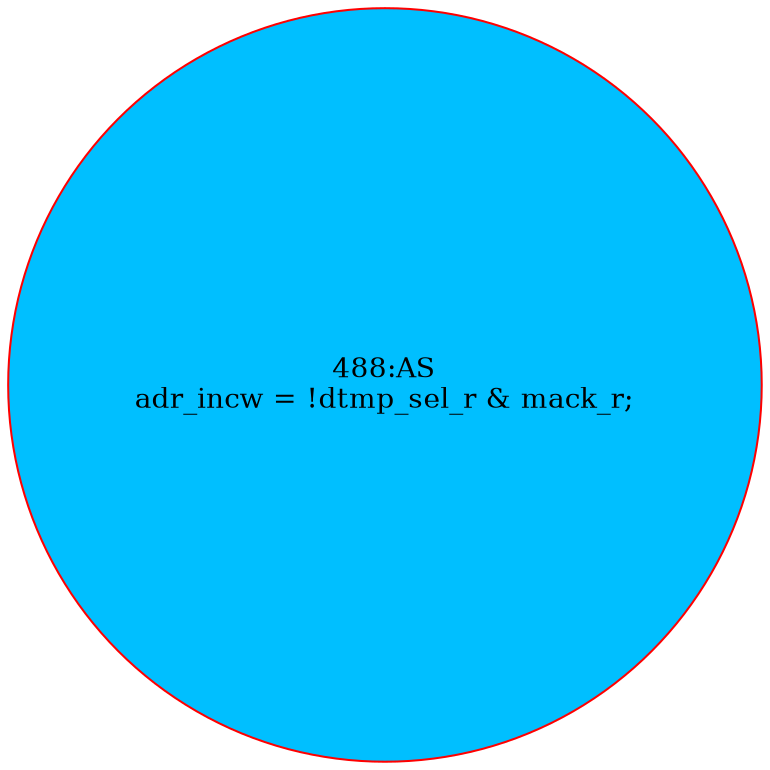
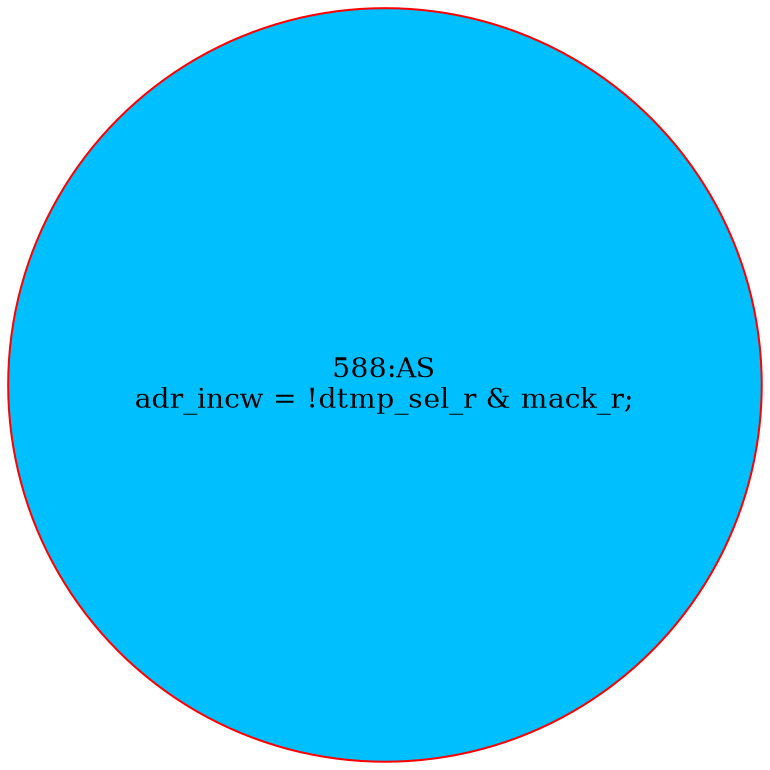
(385, 385) -> (385, 385)
